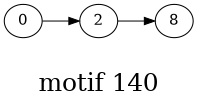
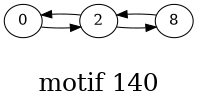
none -> (66, 14)
none -> (142, 14)
